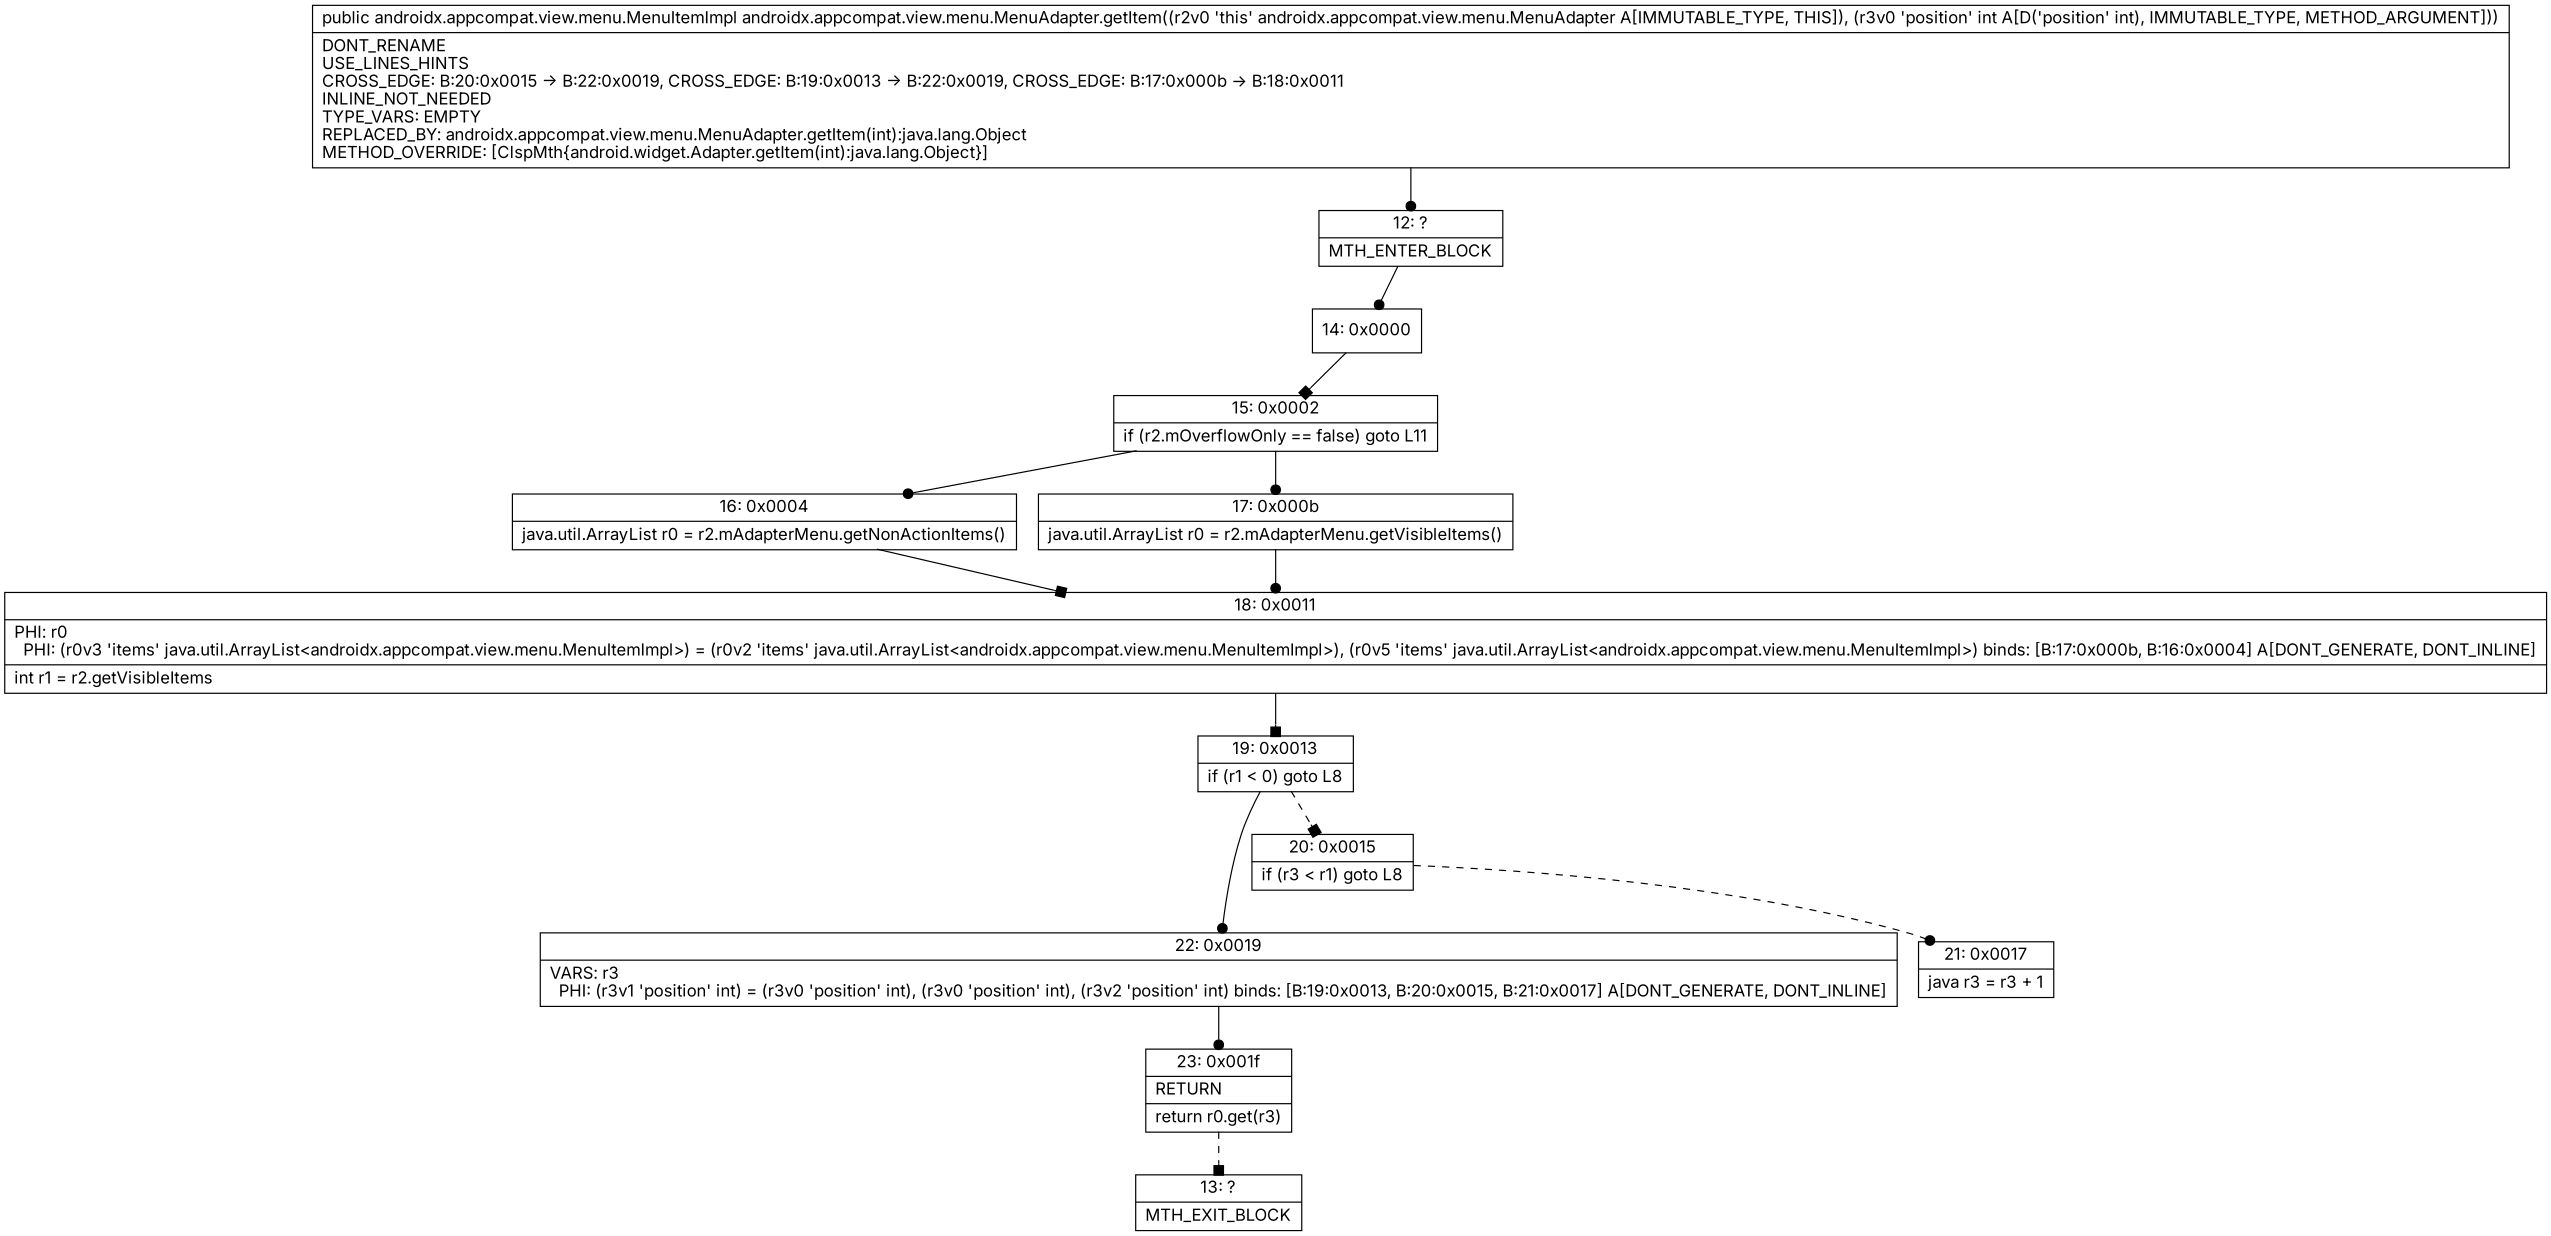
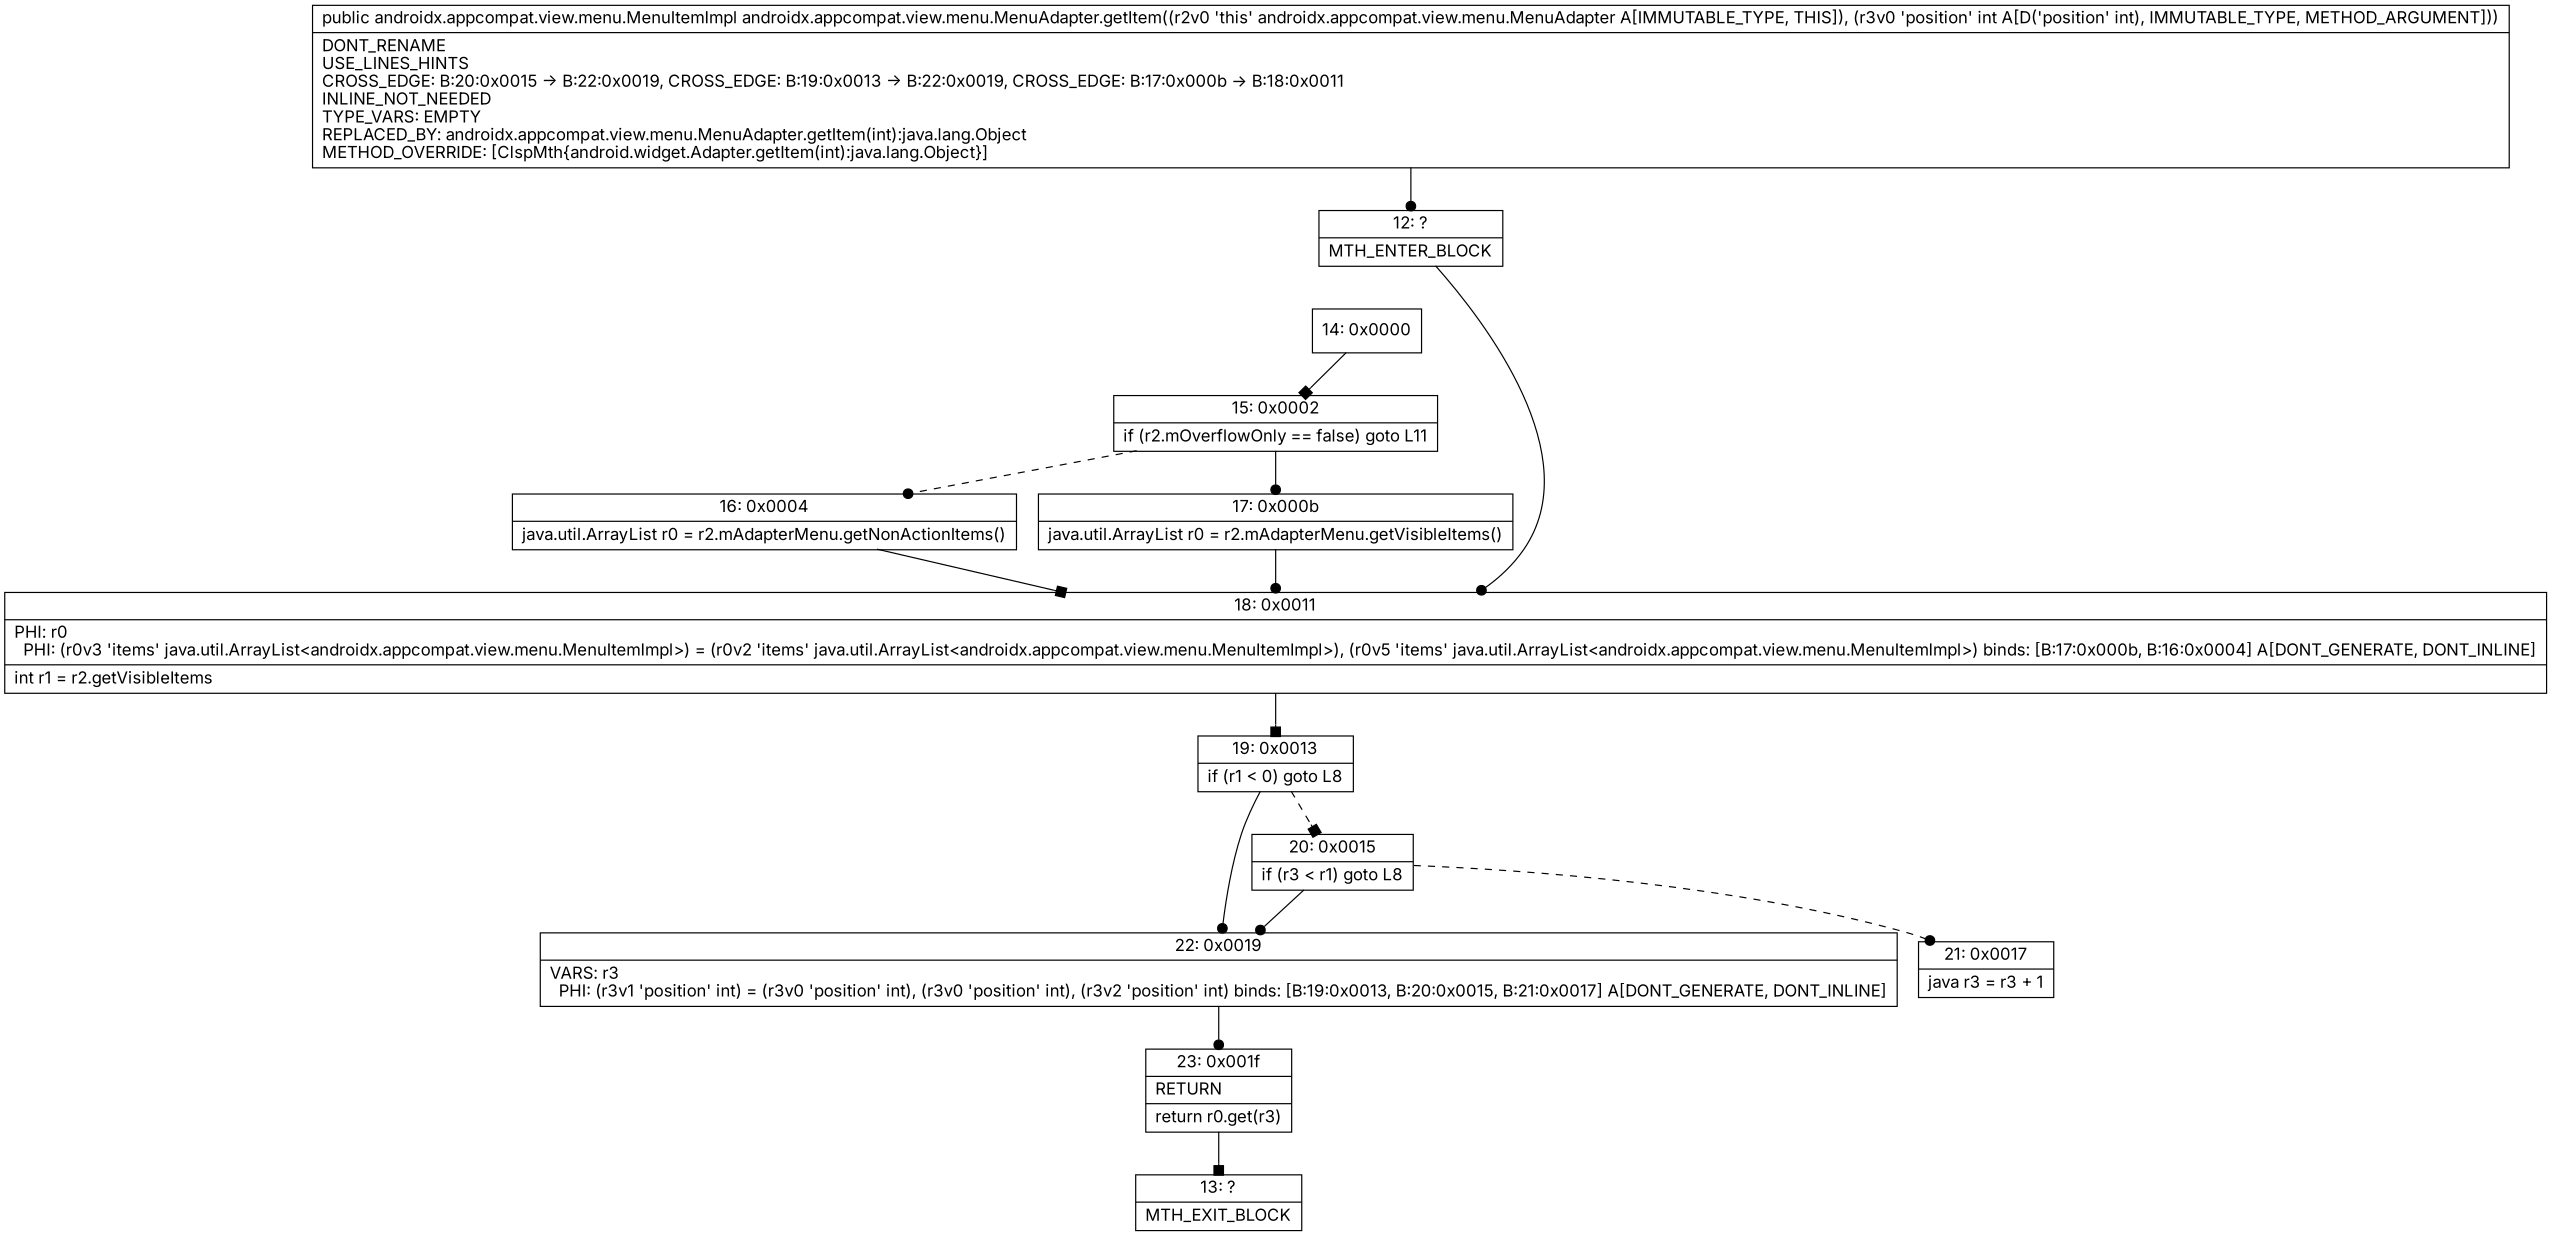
(1390, 283) -> (1533, 423)
(1025, 472) -> (1025, 472)
none -> (1284, 908)
(1219, 1147) -> (1219, 1147)
